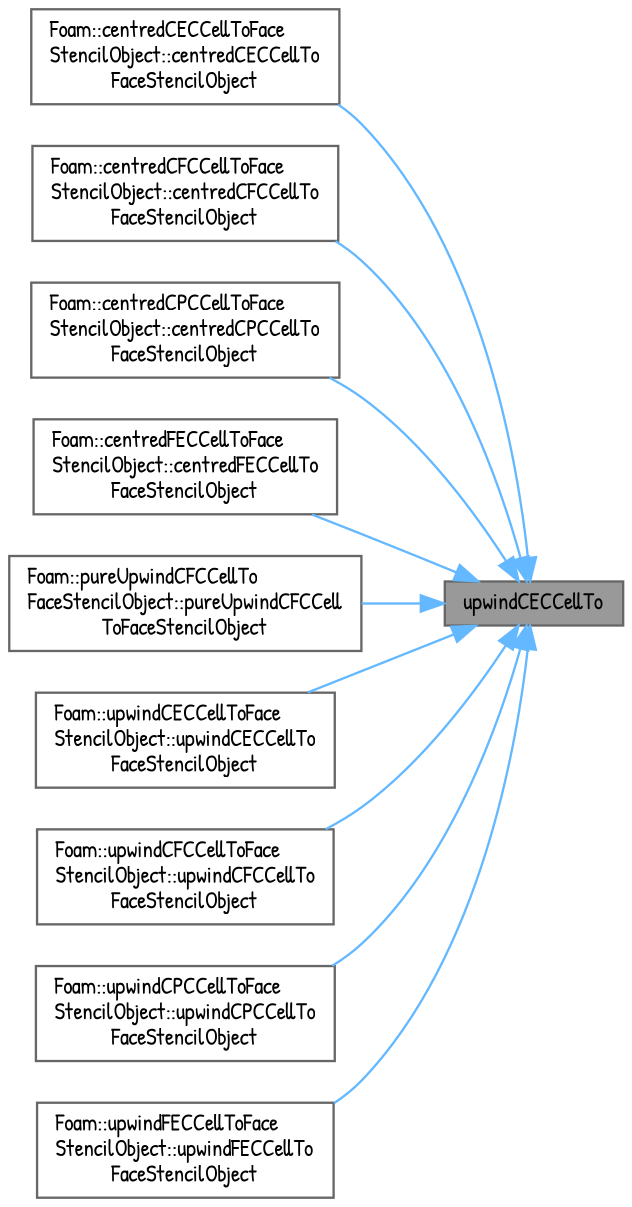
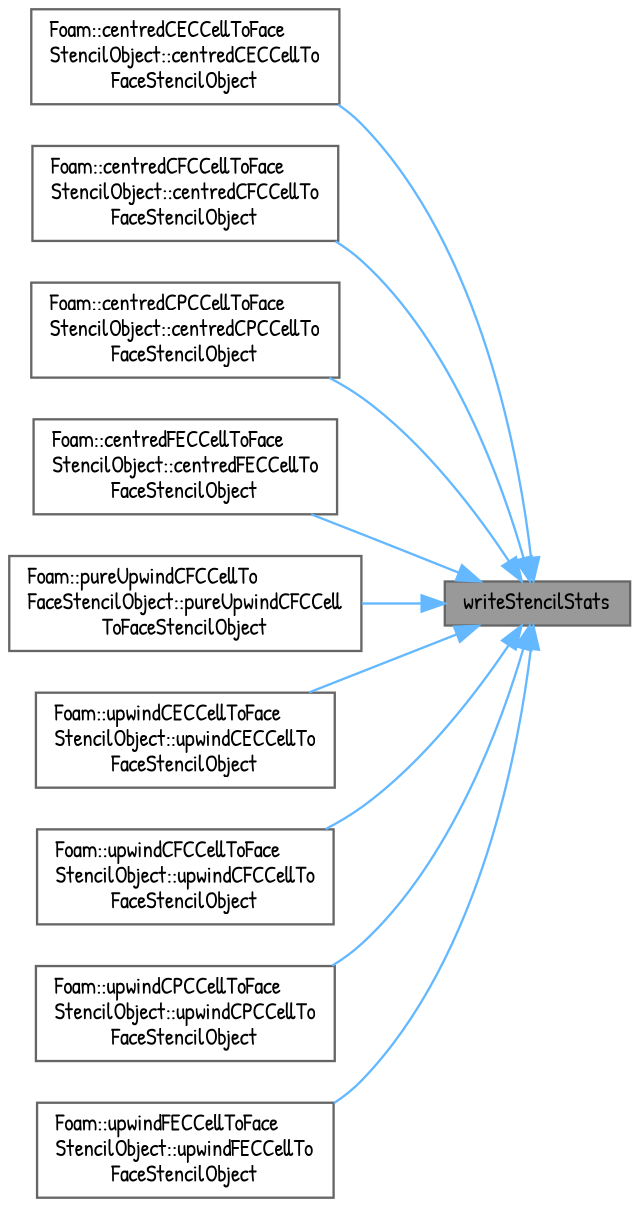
(534, 603) -> (537, 603)
